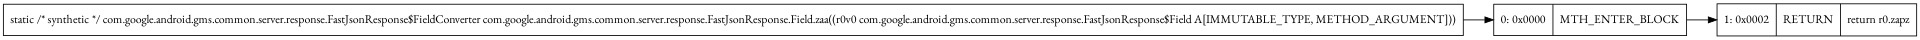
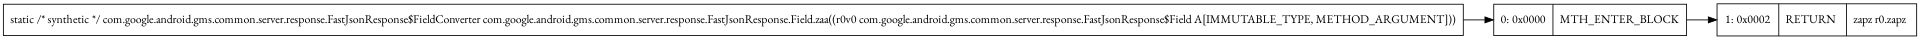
(1879, 19) -> (1880, 19)
